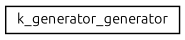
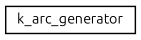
(93, 20) -> (71, 20)
